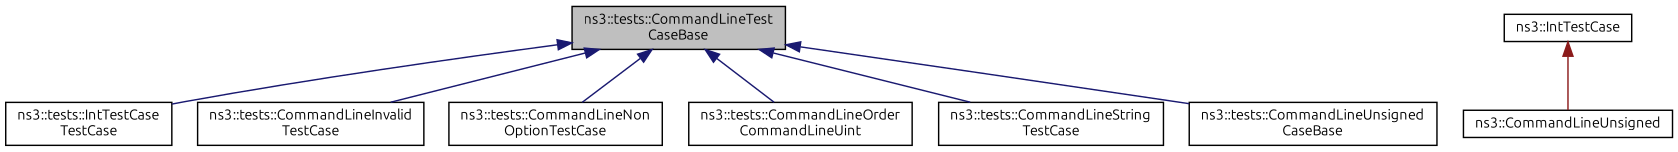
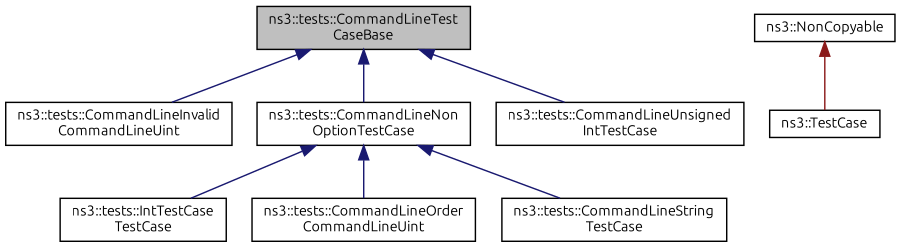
(1568, 28) -> (825, 28)
(364, 72) -> (247, 175)
(872, 78) -> (496, 174)
(745, 80) -> (364, 179)
(311, 124) -> (119, 124)
(1313, 124) -> (620, 124)
(1568, 124) -> (825, 124)
